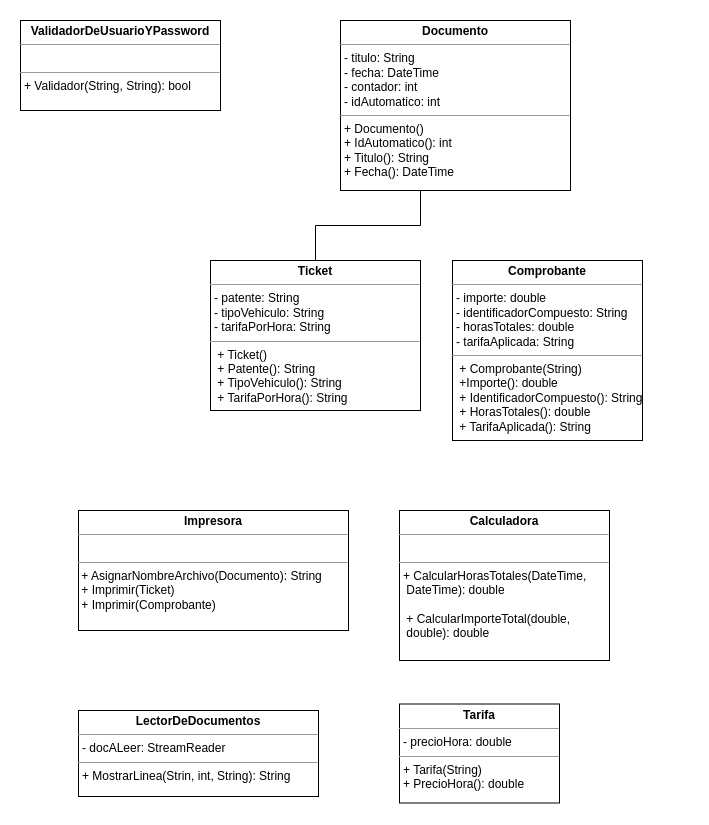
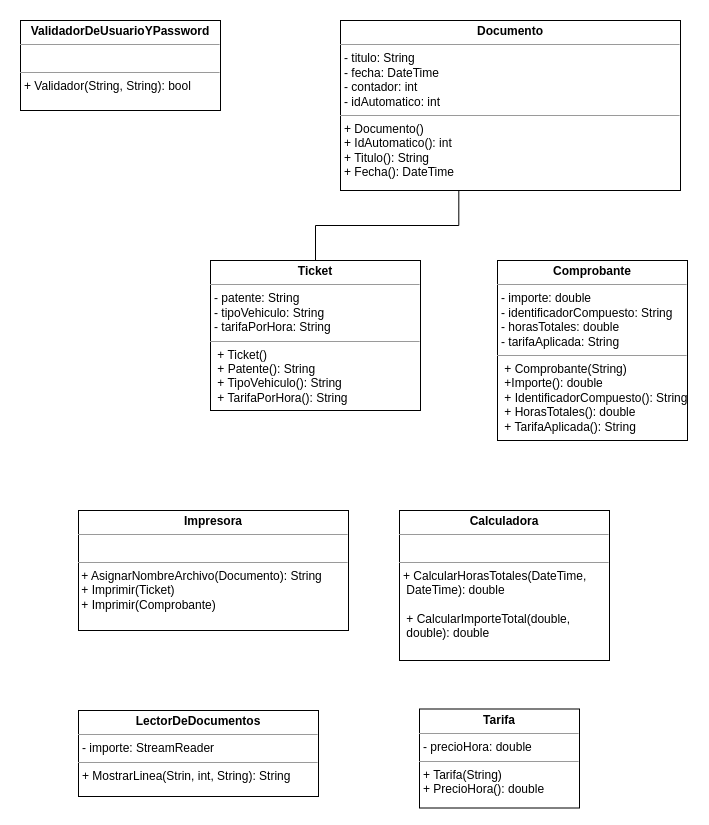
(456, 106) -> (511, 106)
(548, 351) -> (593, 351)
(201, 732) -> (201, 732)
(480, 754) -> (500, 759)
